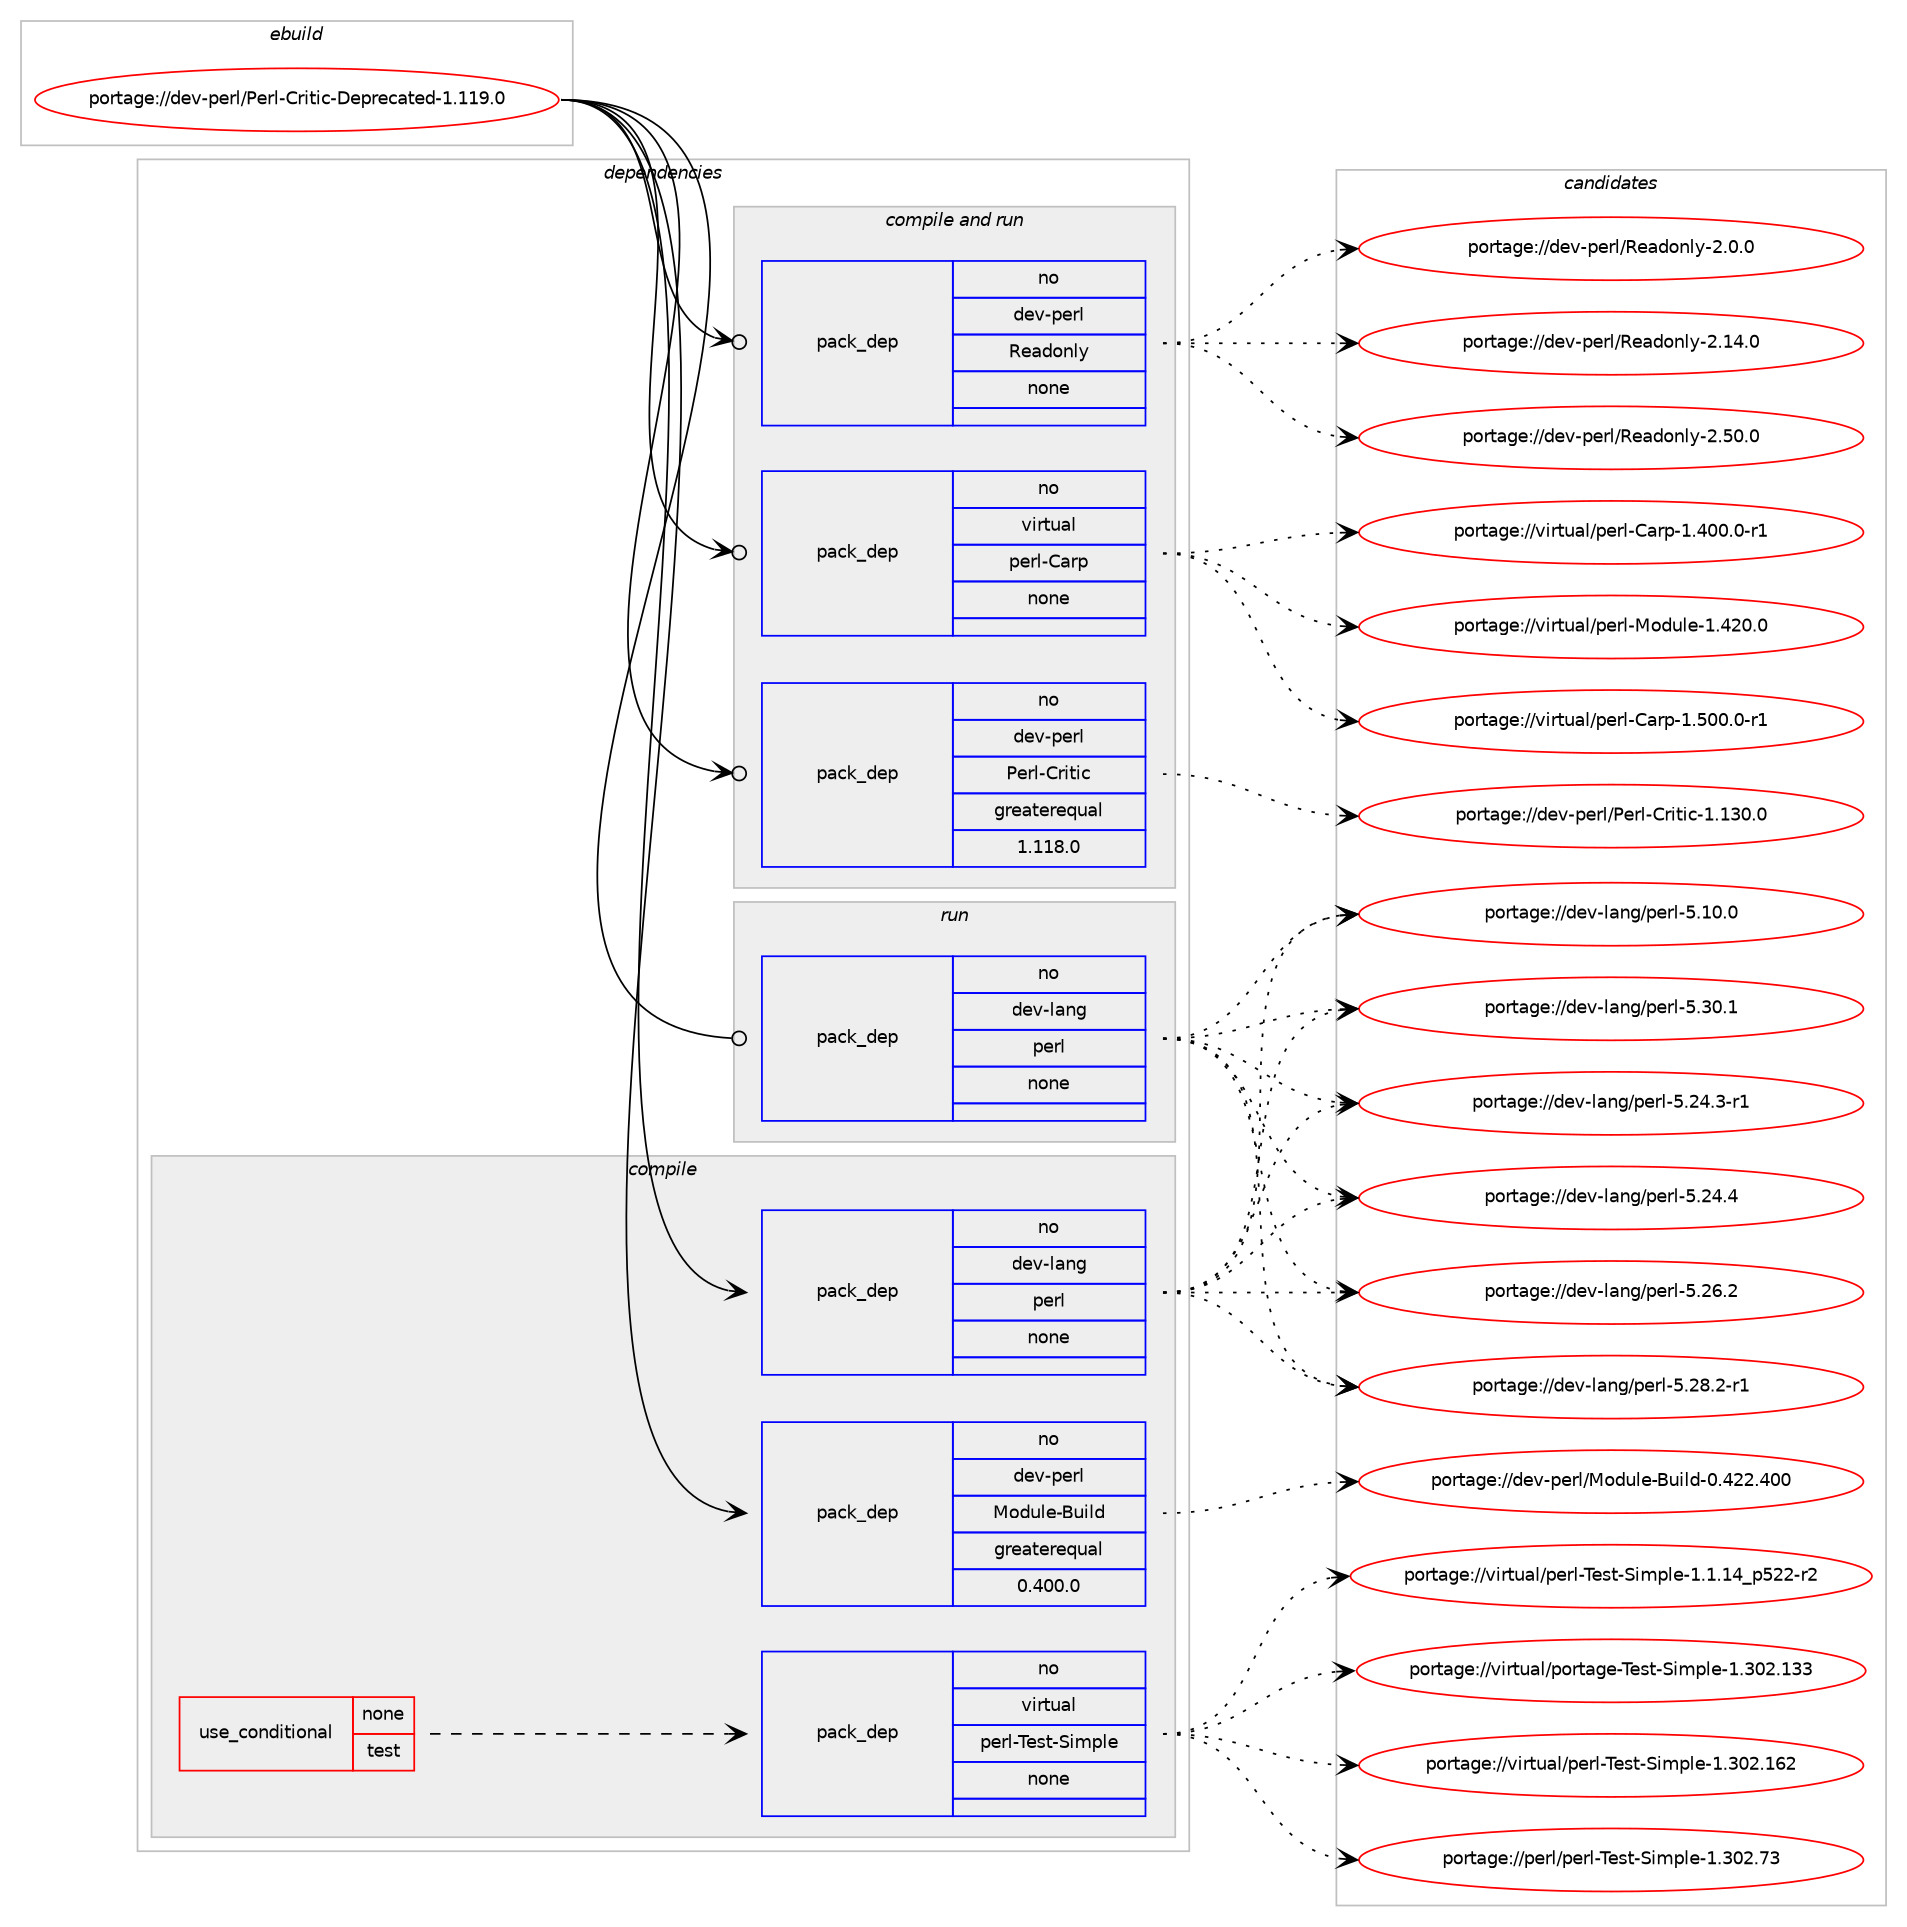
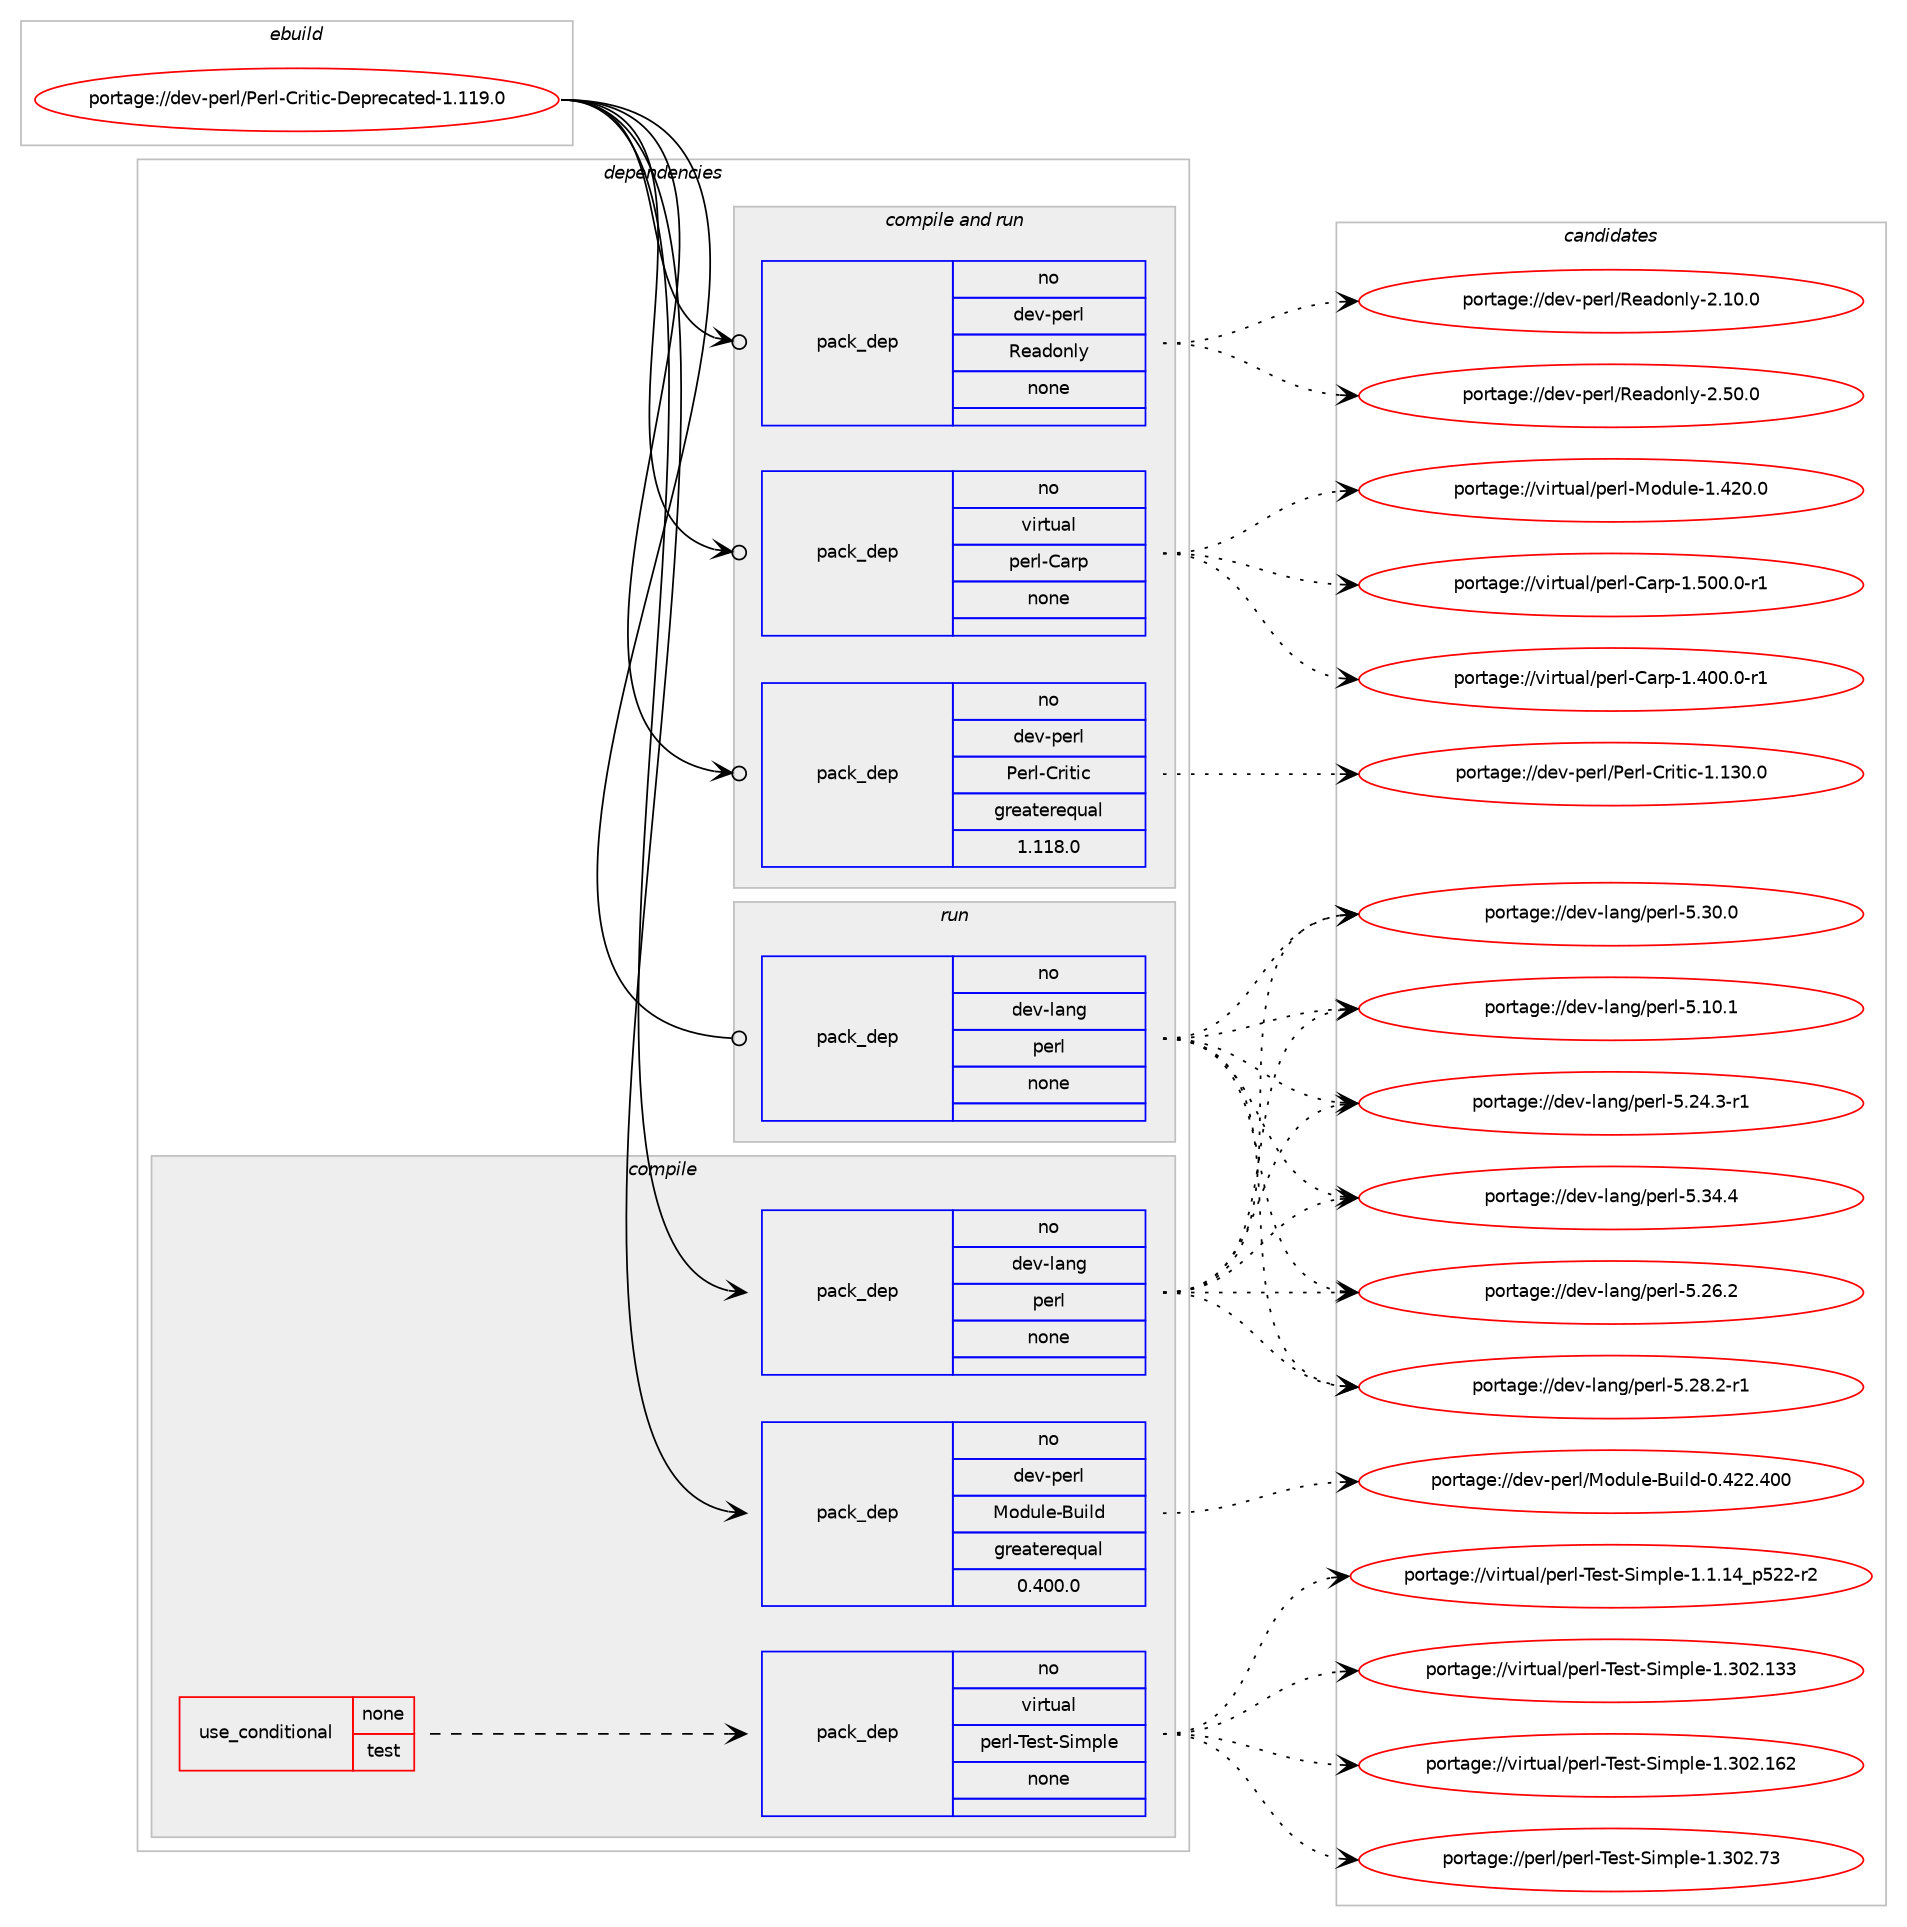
(1611, 249) -> none
(1611, 343) -> (1611, 301)
(1611, 914) -> (1611, 914)
(1611, 1009) -> (1611, 1009)
(1611, 1198) -> (1611, 1198)
(1611, 1671) -> (1611, 1671)
